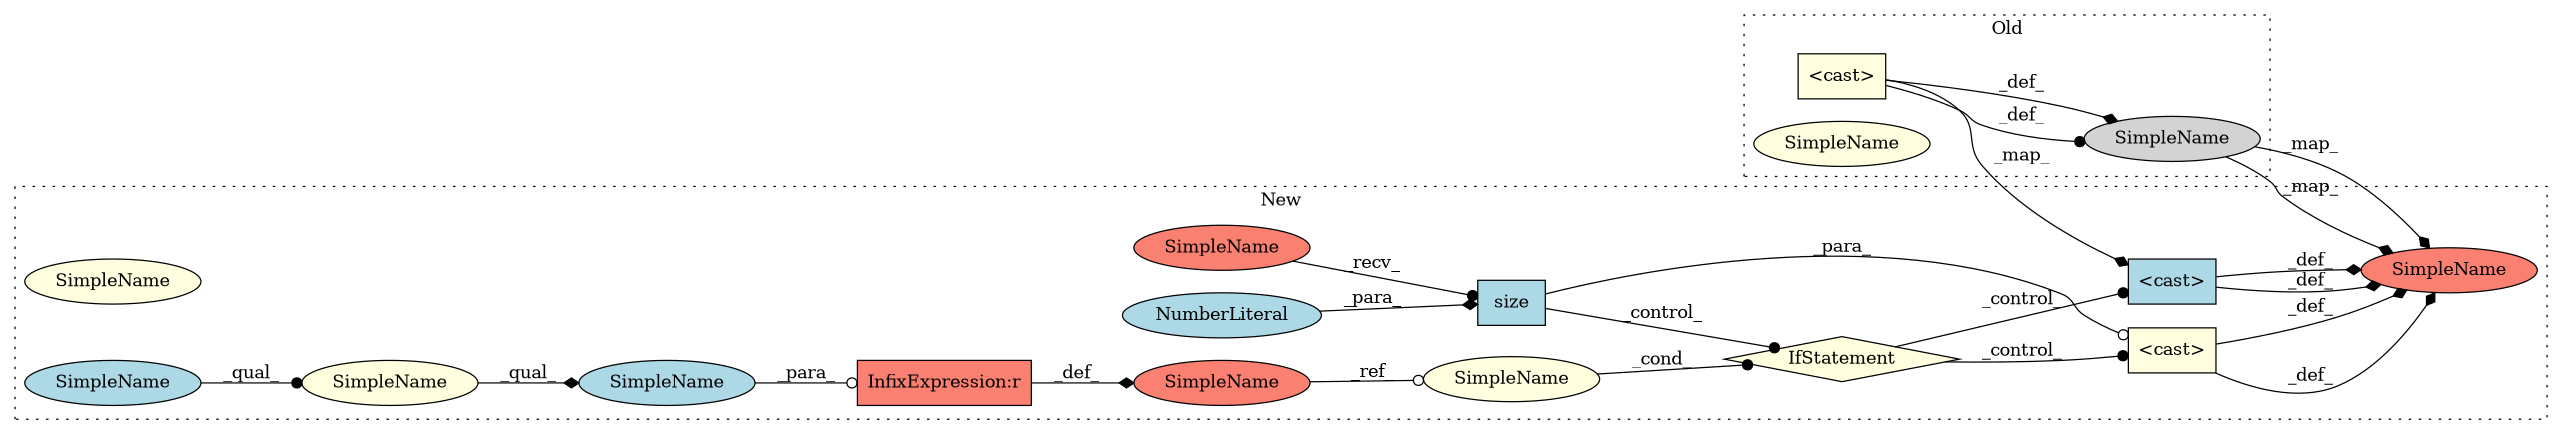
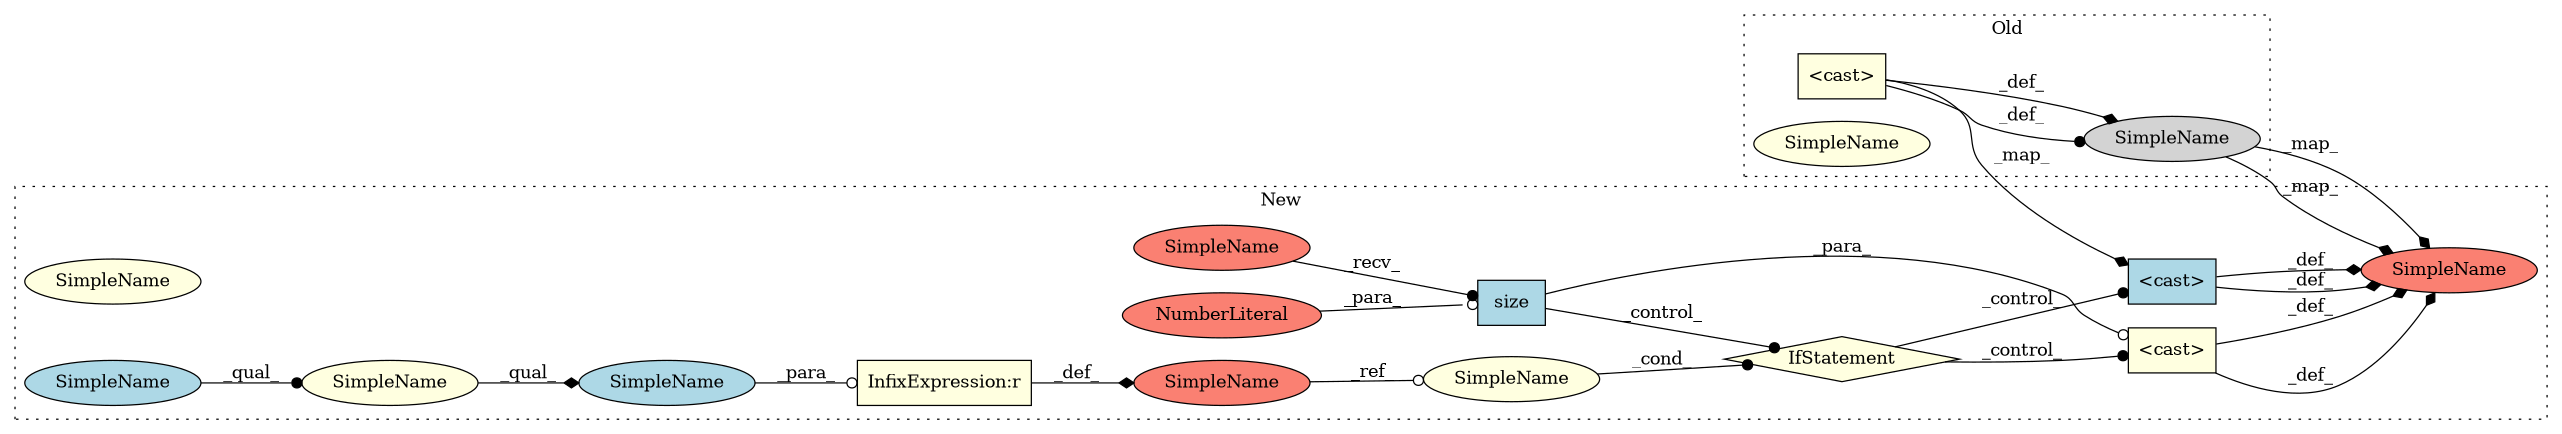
(1391, 308) -> (1391, 308)
(1222, 315) -> (1222, 315)
(944, 383) -> (944, 383)
